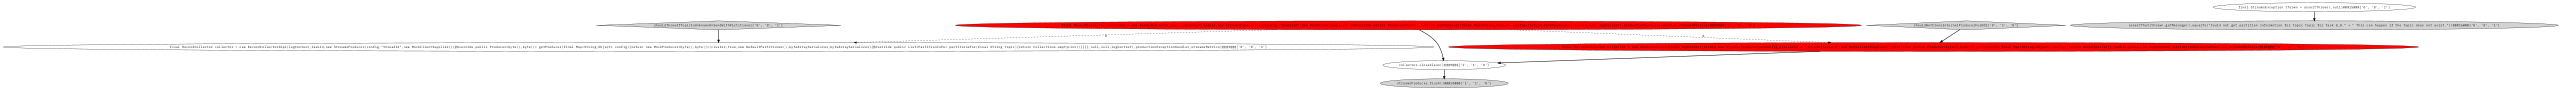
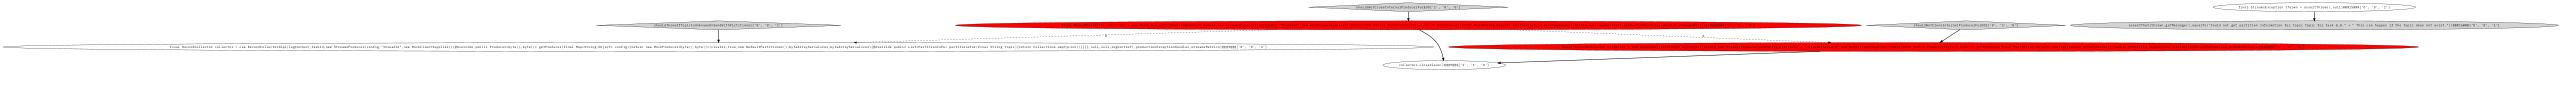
none -> (1408, 7)
(1444, 83) -> none
